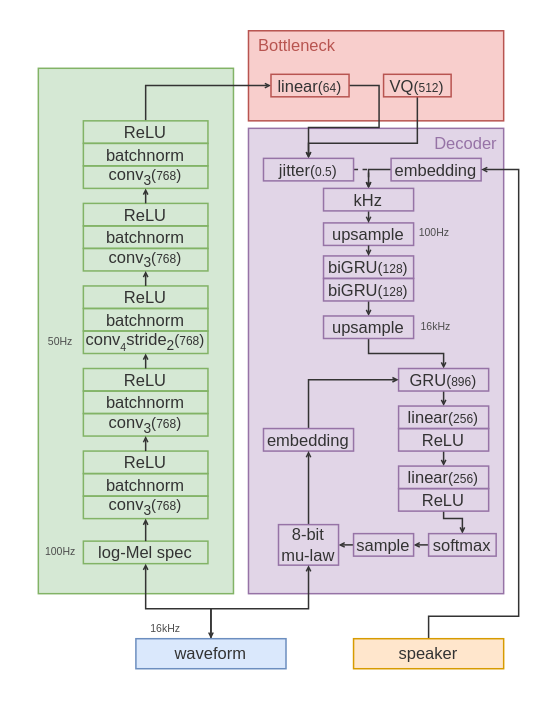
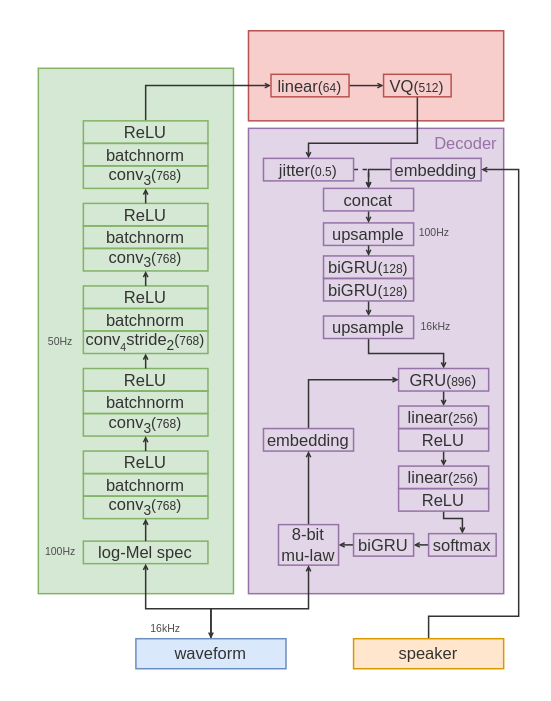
(297, 46) -> none
(361, 128) -> (377, 86)
(368, 200) -> (368, 200)
(383, 545) -> (383, 545)
